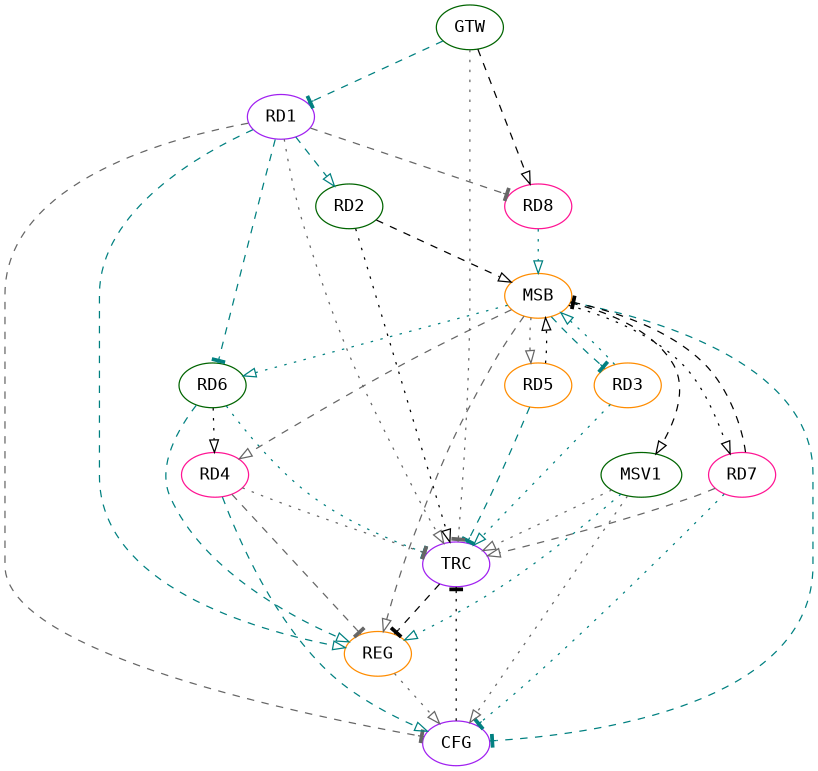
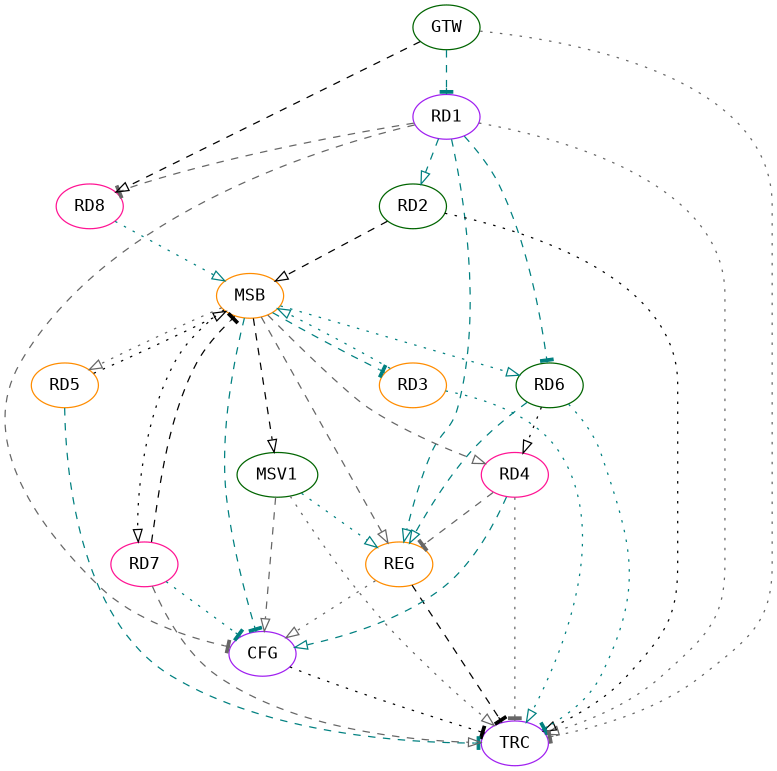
(552, 604) -> (271, 558)
(419, 607) -> (455, 651)
